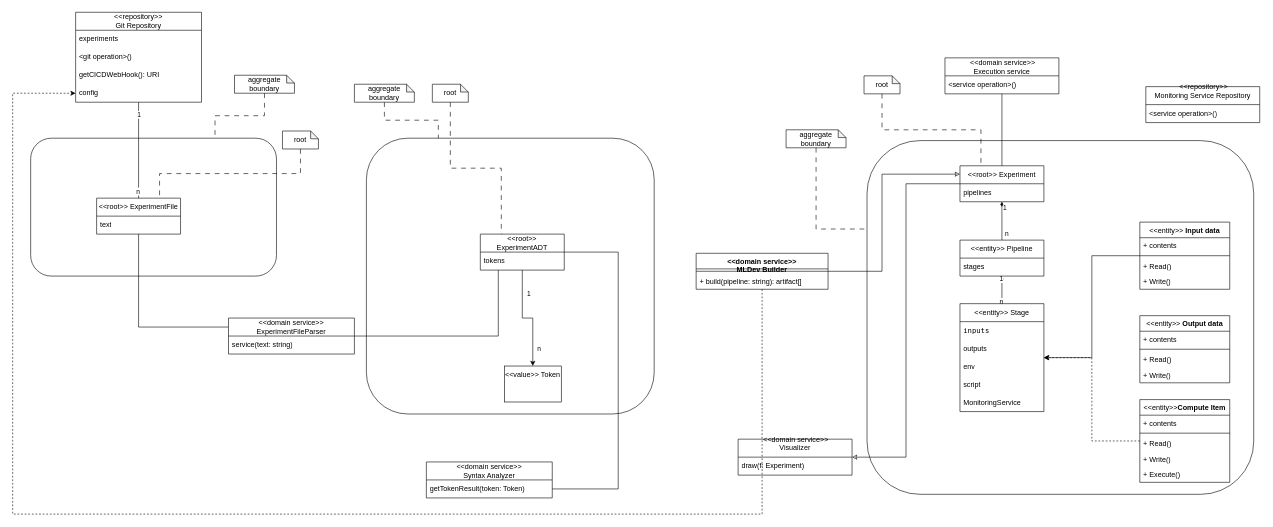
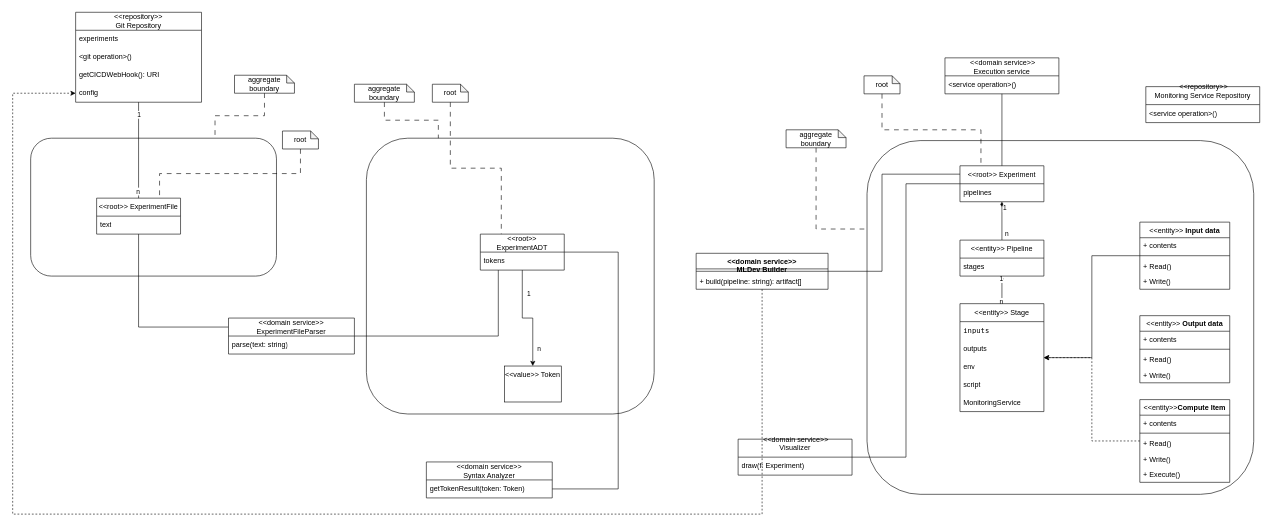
(954, 174) -> (955, 174)
(270, 345) -> (267, 345)
(857, 458) -> (856, 458)
